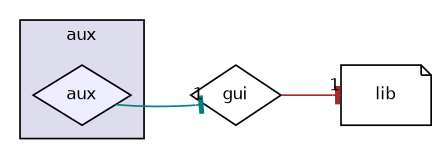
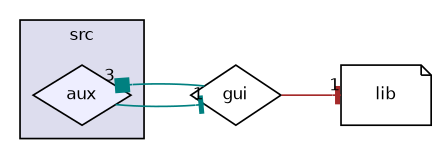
(82, 36) -> (82, 36)
none -> (169, 84)
